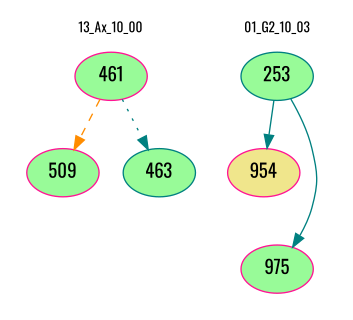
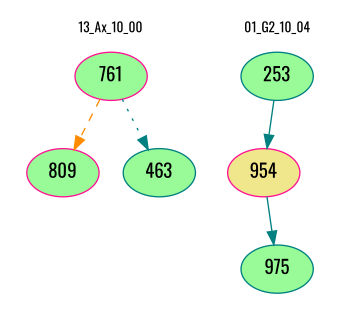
(277, 29) -> (277, 29)
(111, 76) -> (111, 76)
(316, 166) -> (269, 214)
(63, 173) -> (63, 173)
(277, 269) -> (277, 269)
